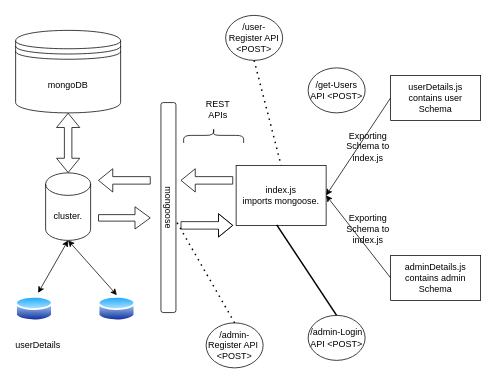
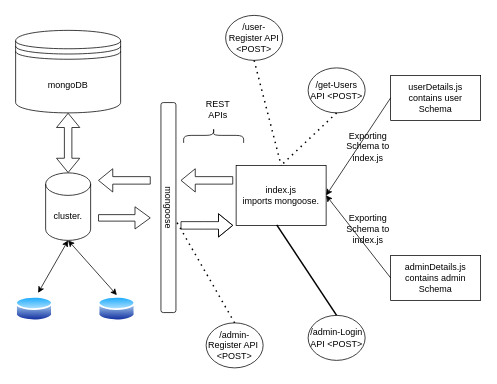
none -> (309, 138)
(38, 345) -> none
